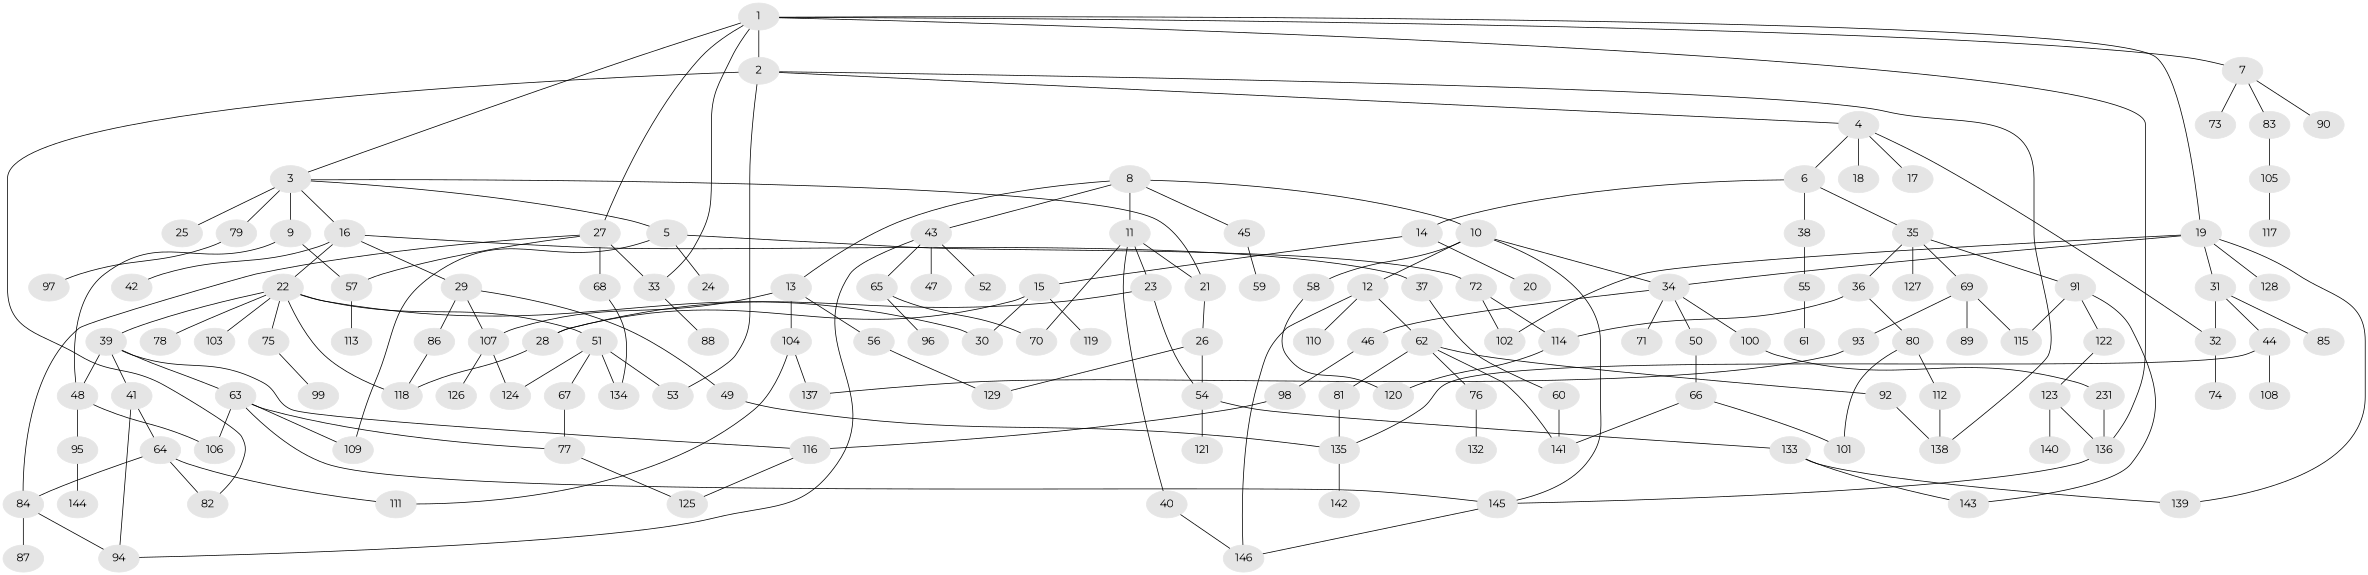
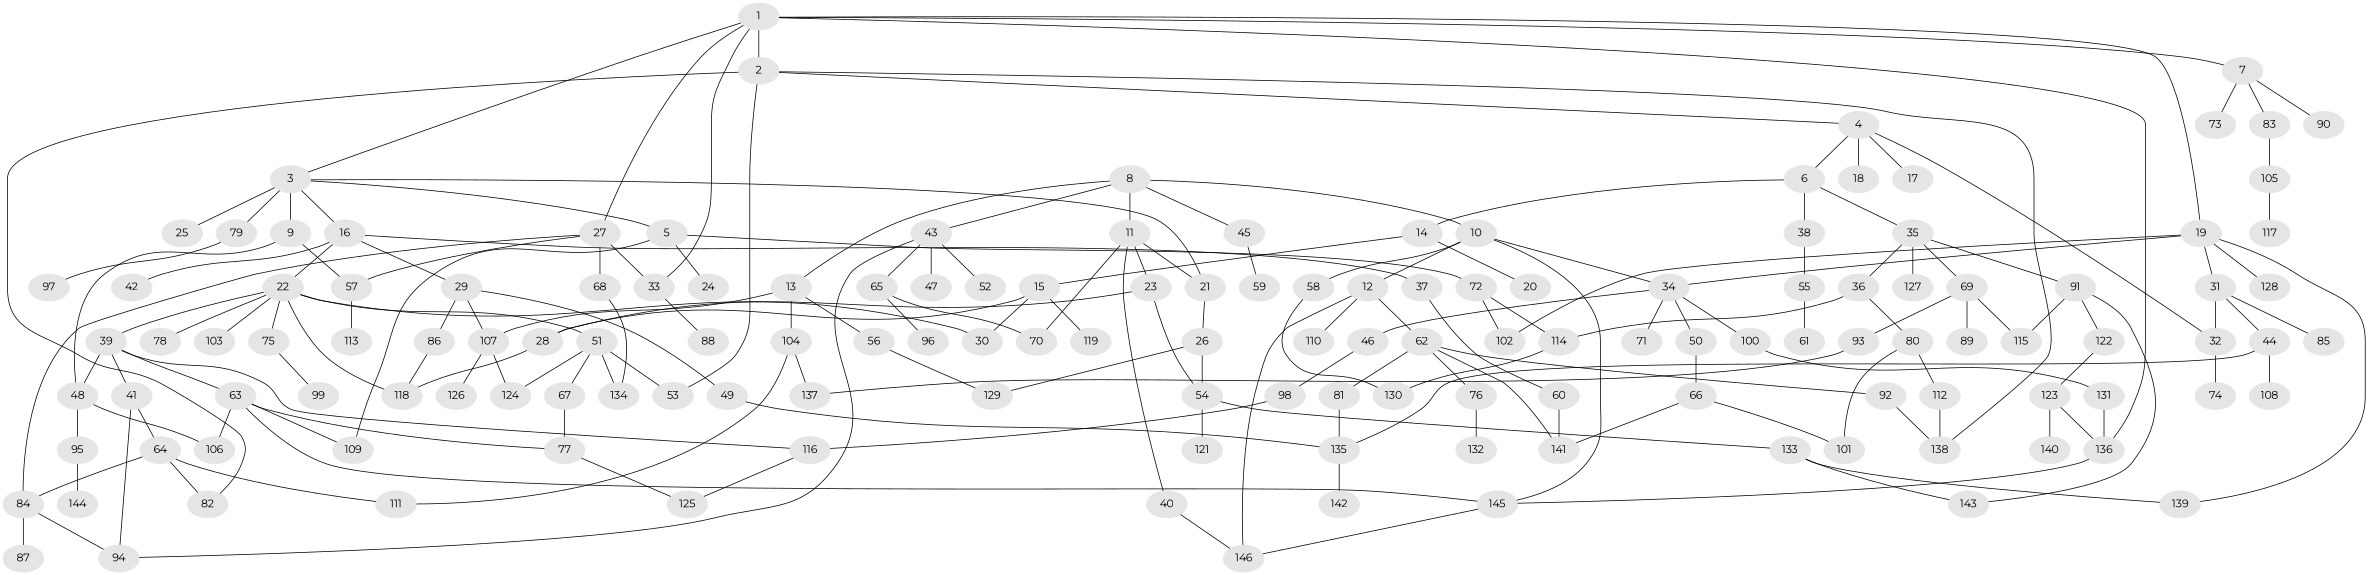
(1393, 396) -> (1393, 396)
(2104, 396) -> (2104, 396)
